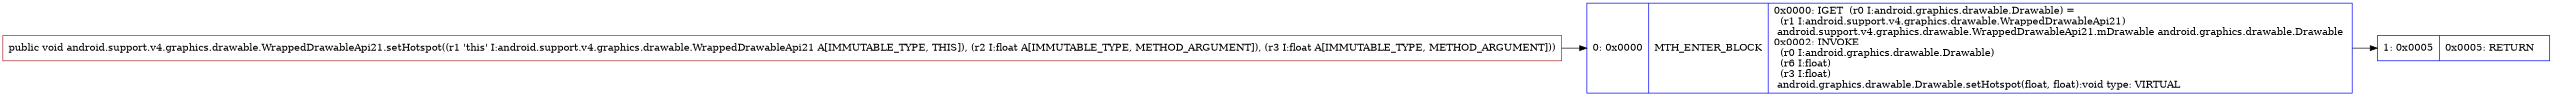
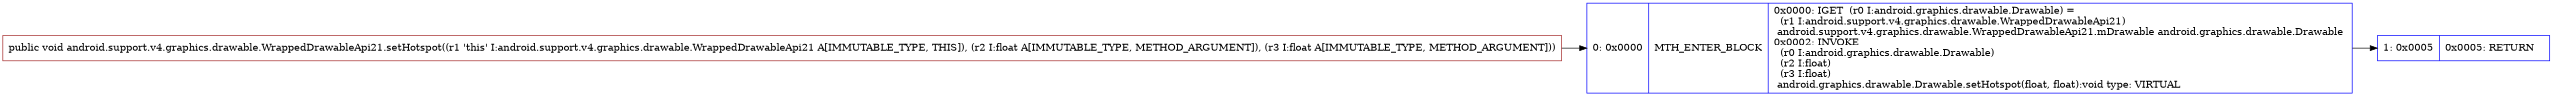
(1803, 64) -> (1803, 64)
